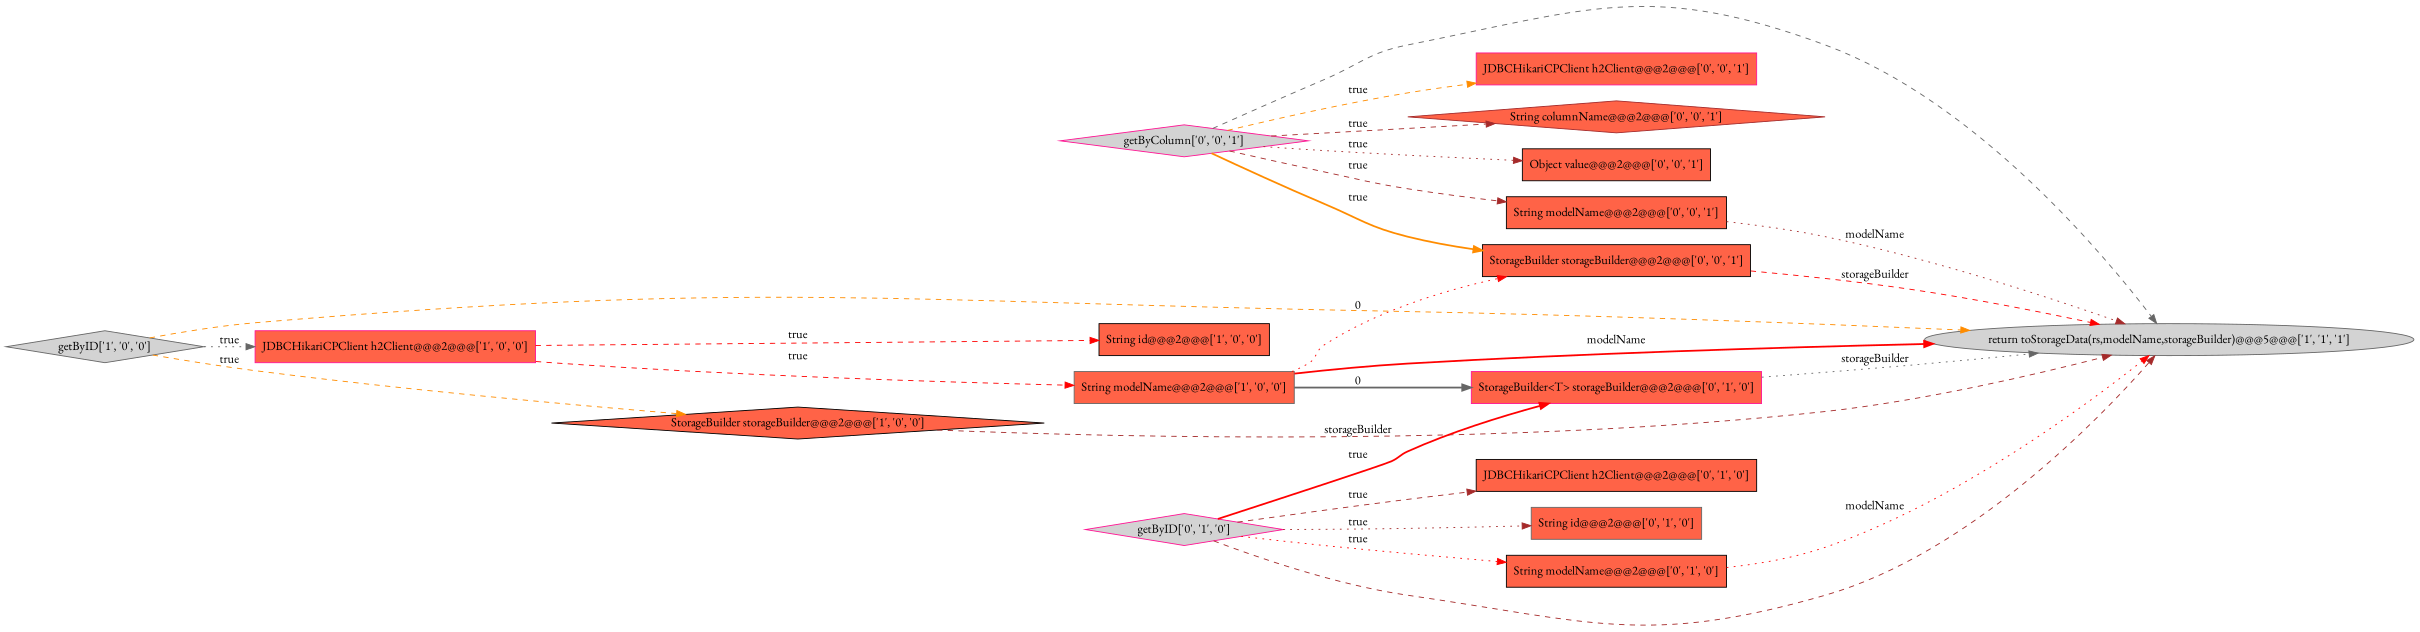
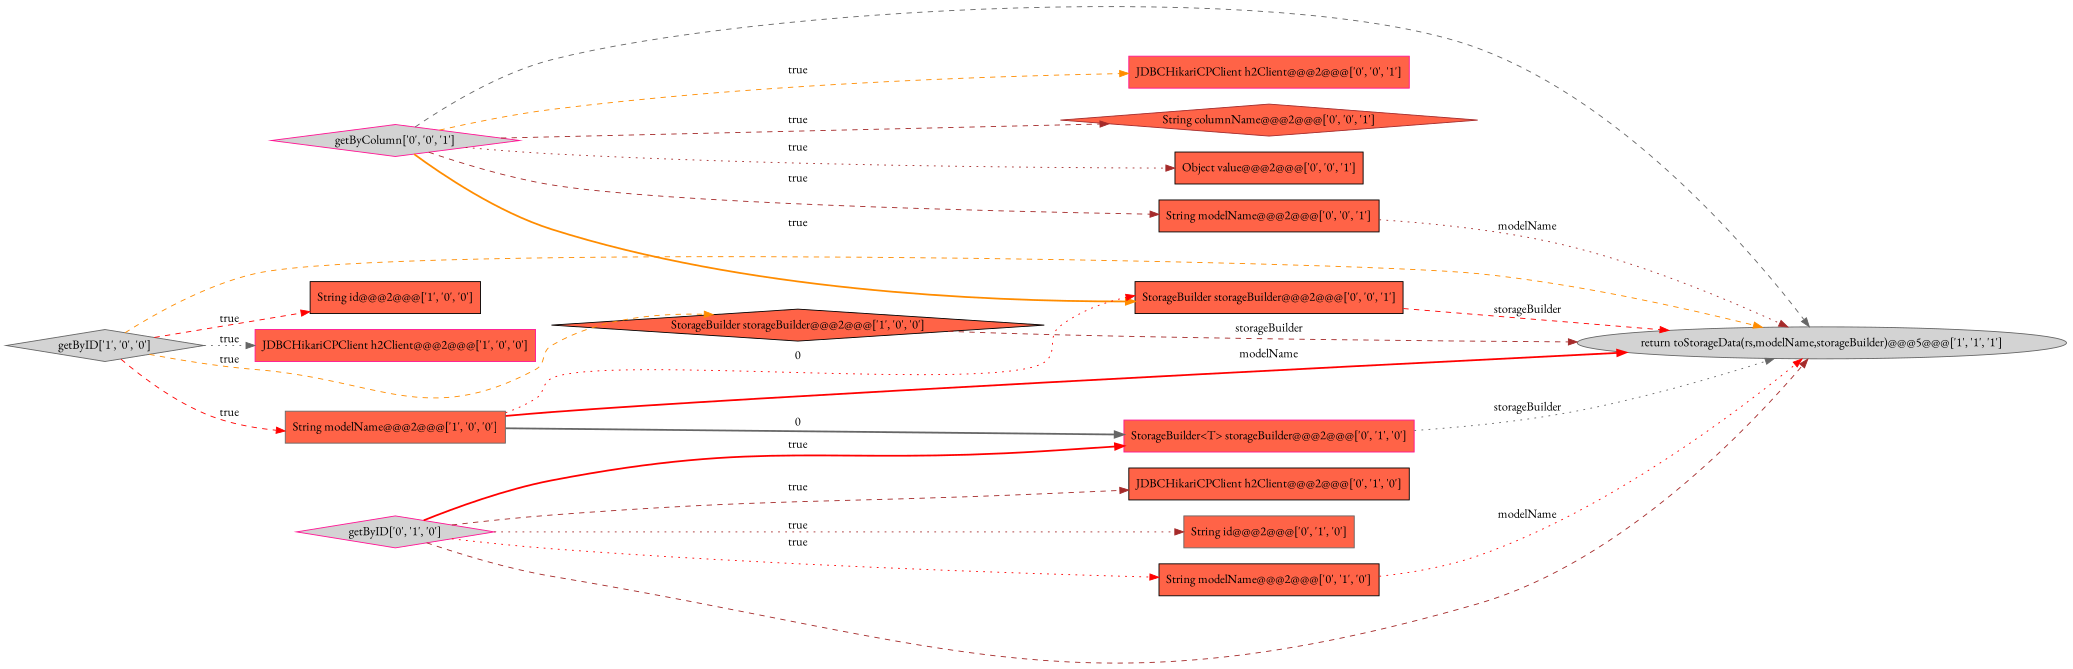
(813, 343) -> (228, 325)
(800, 376) -> (193, 408)
